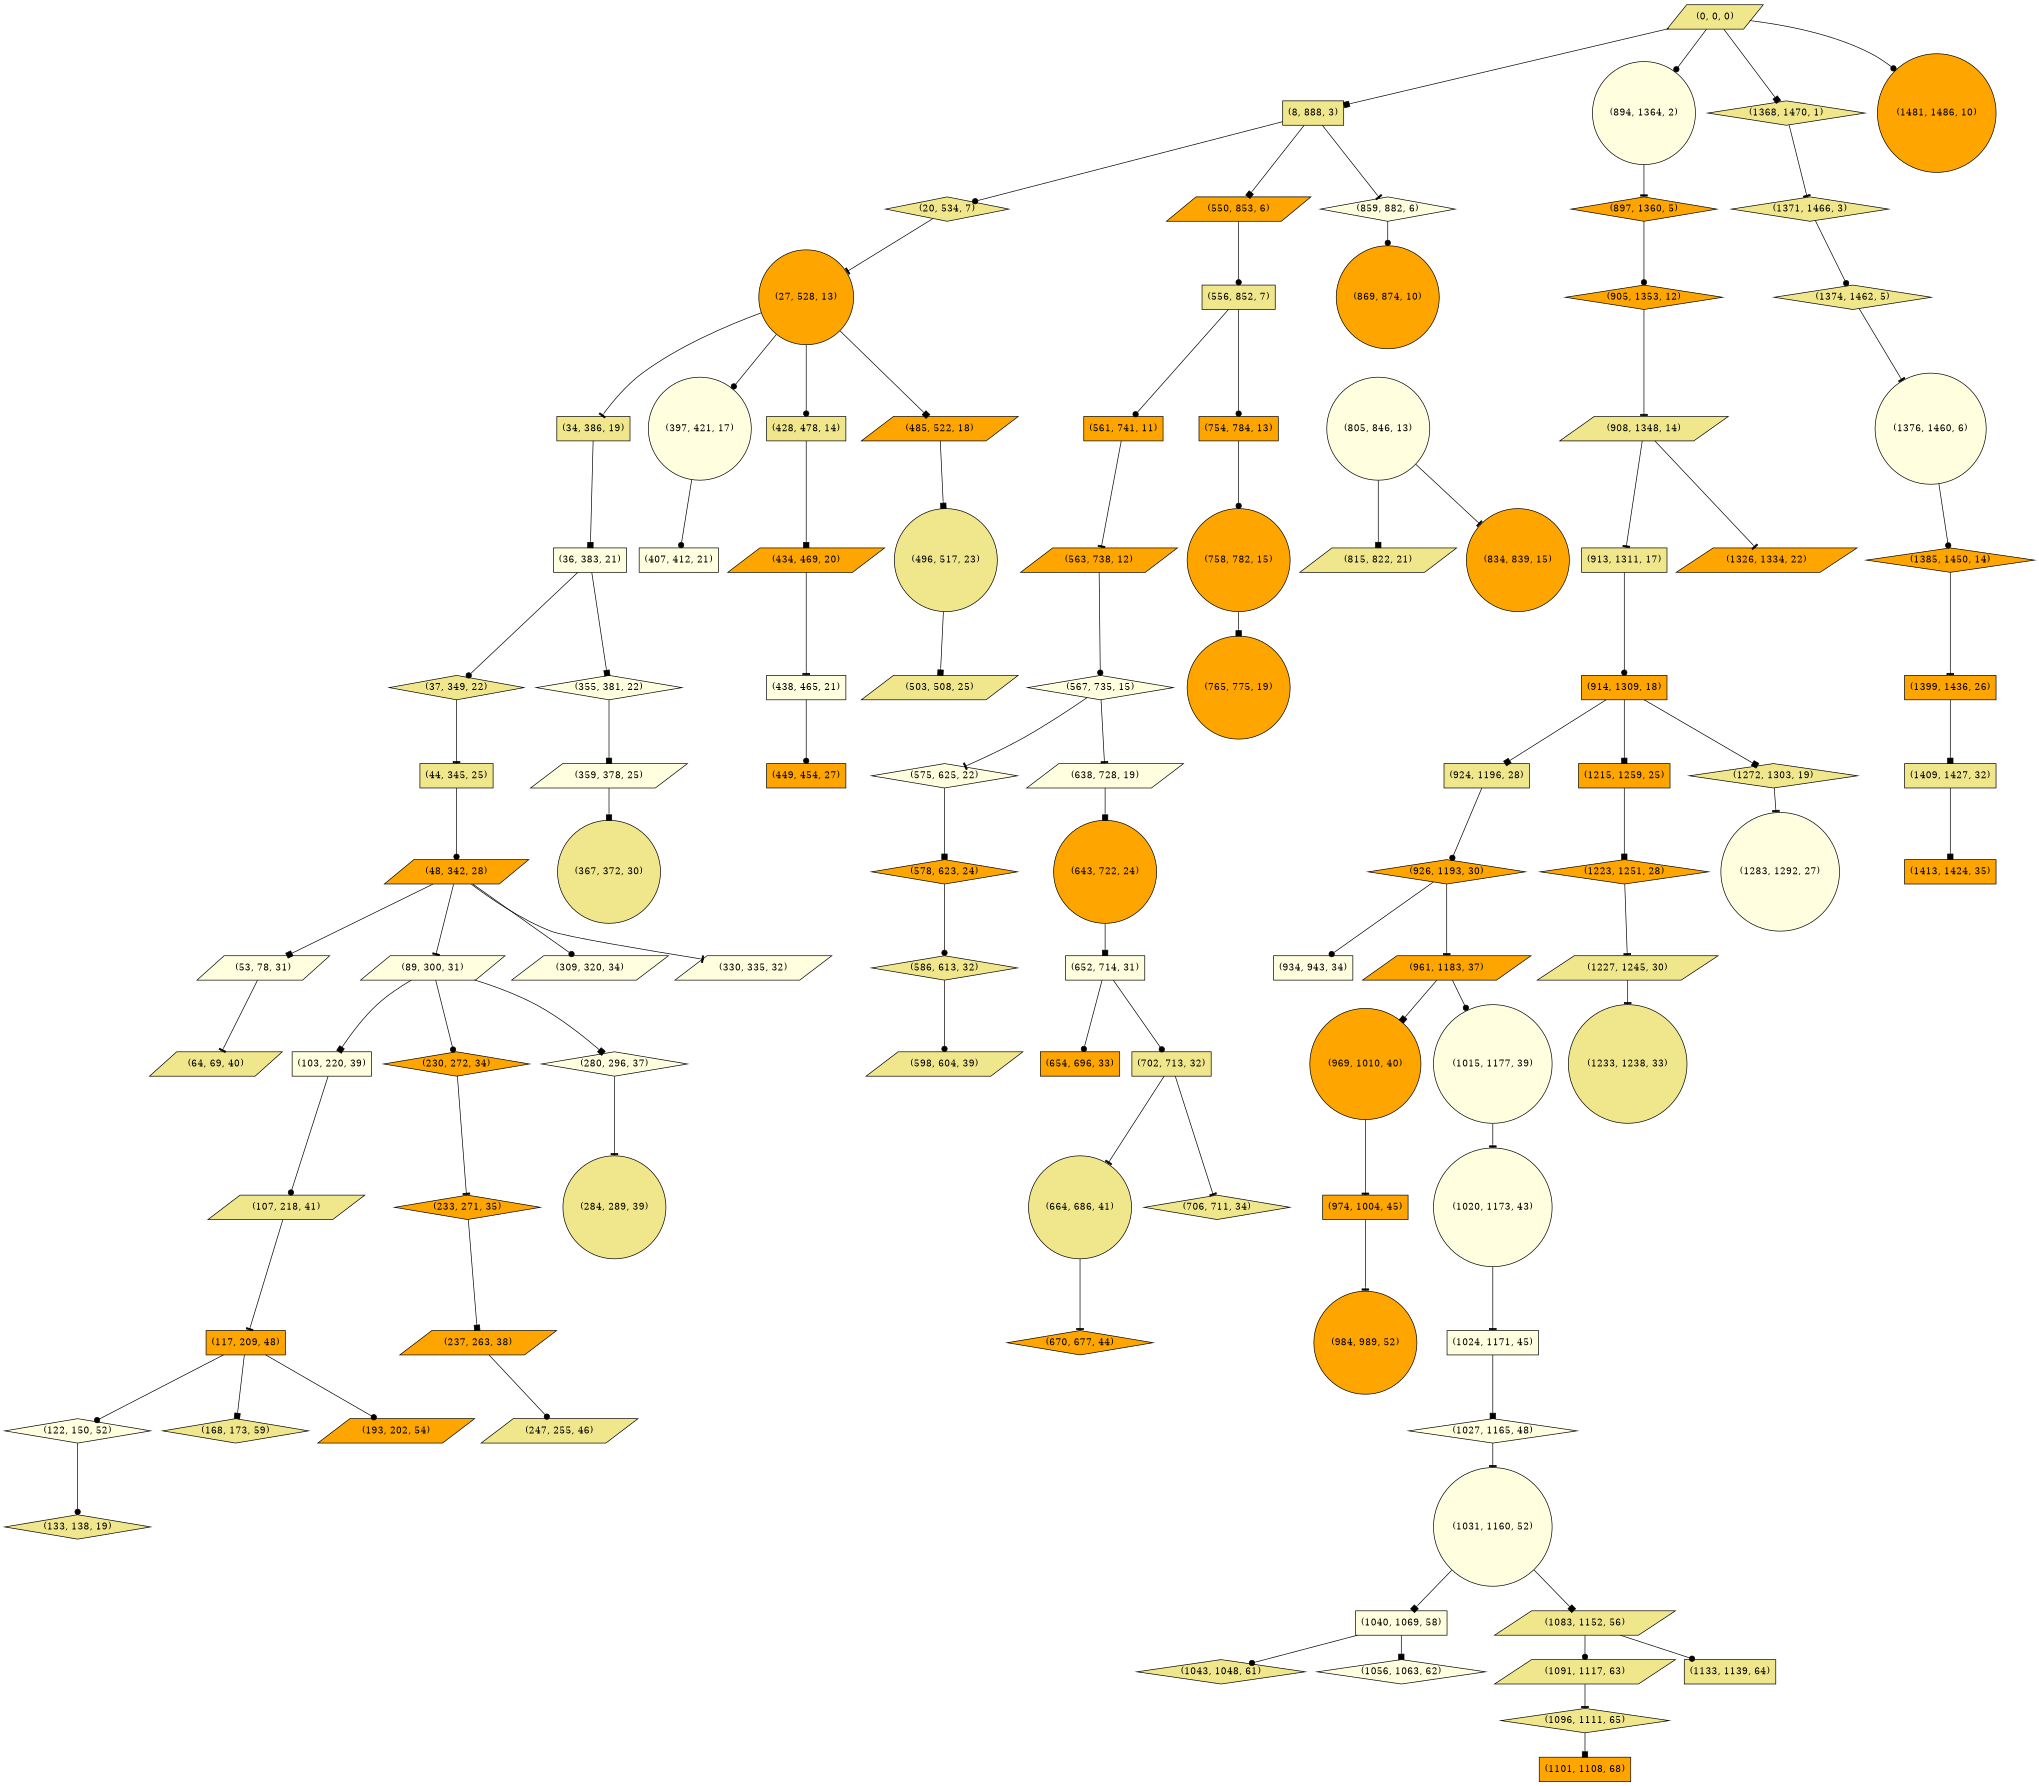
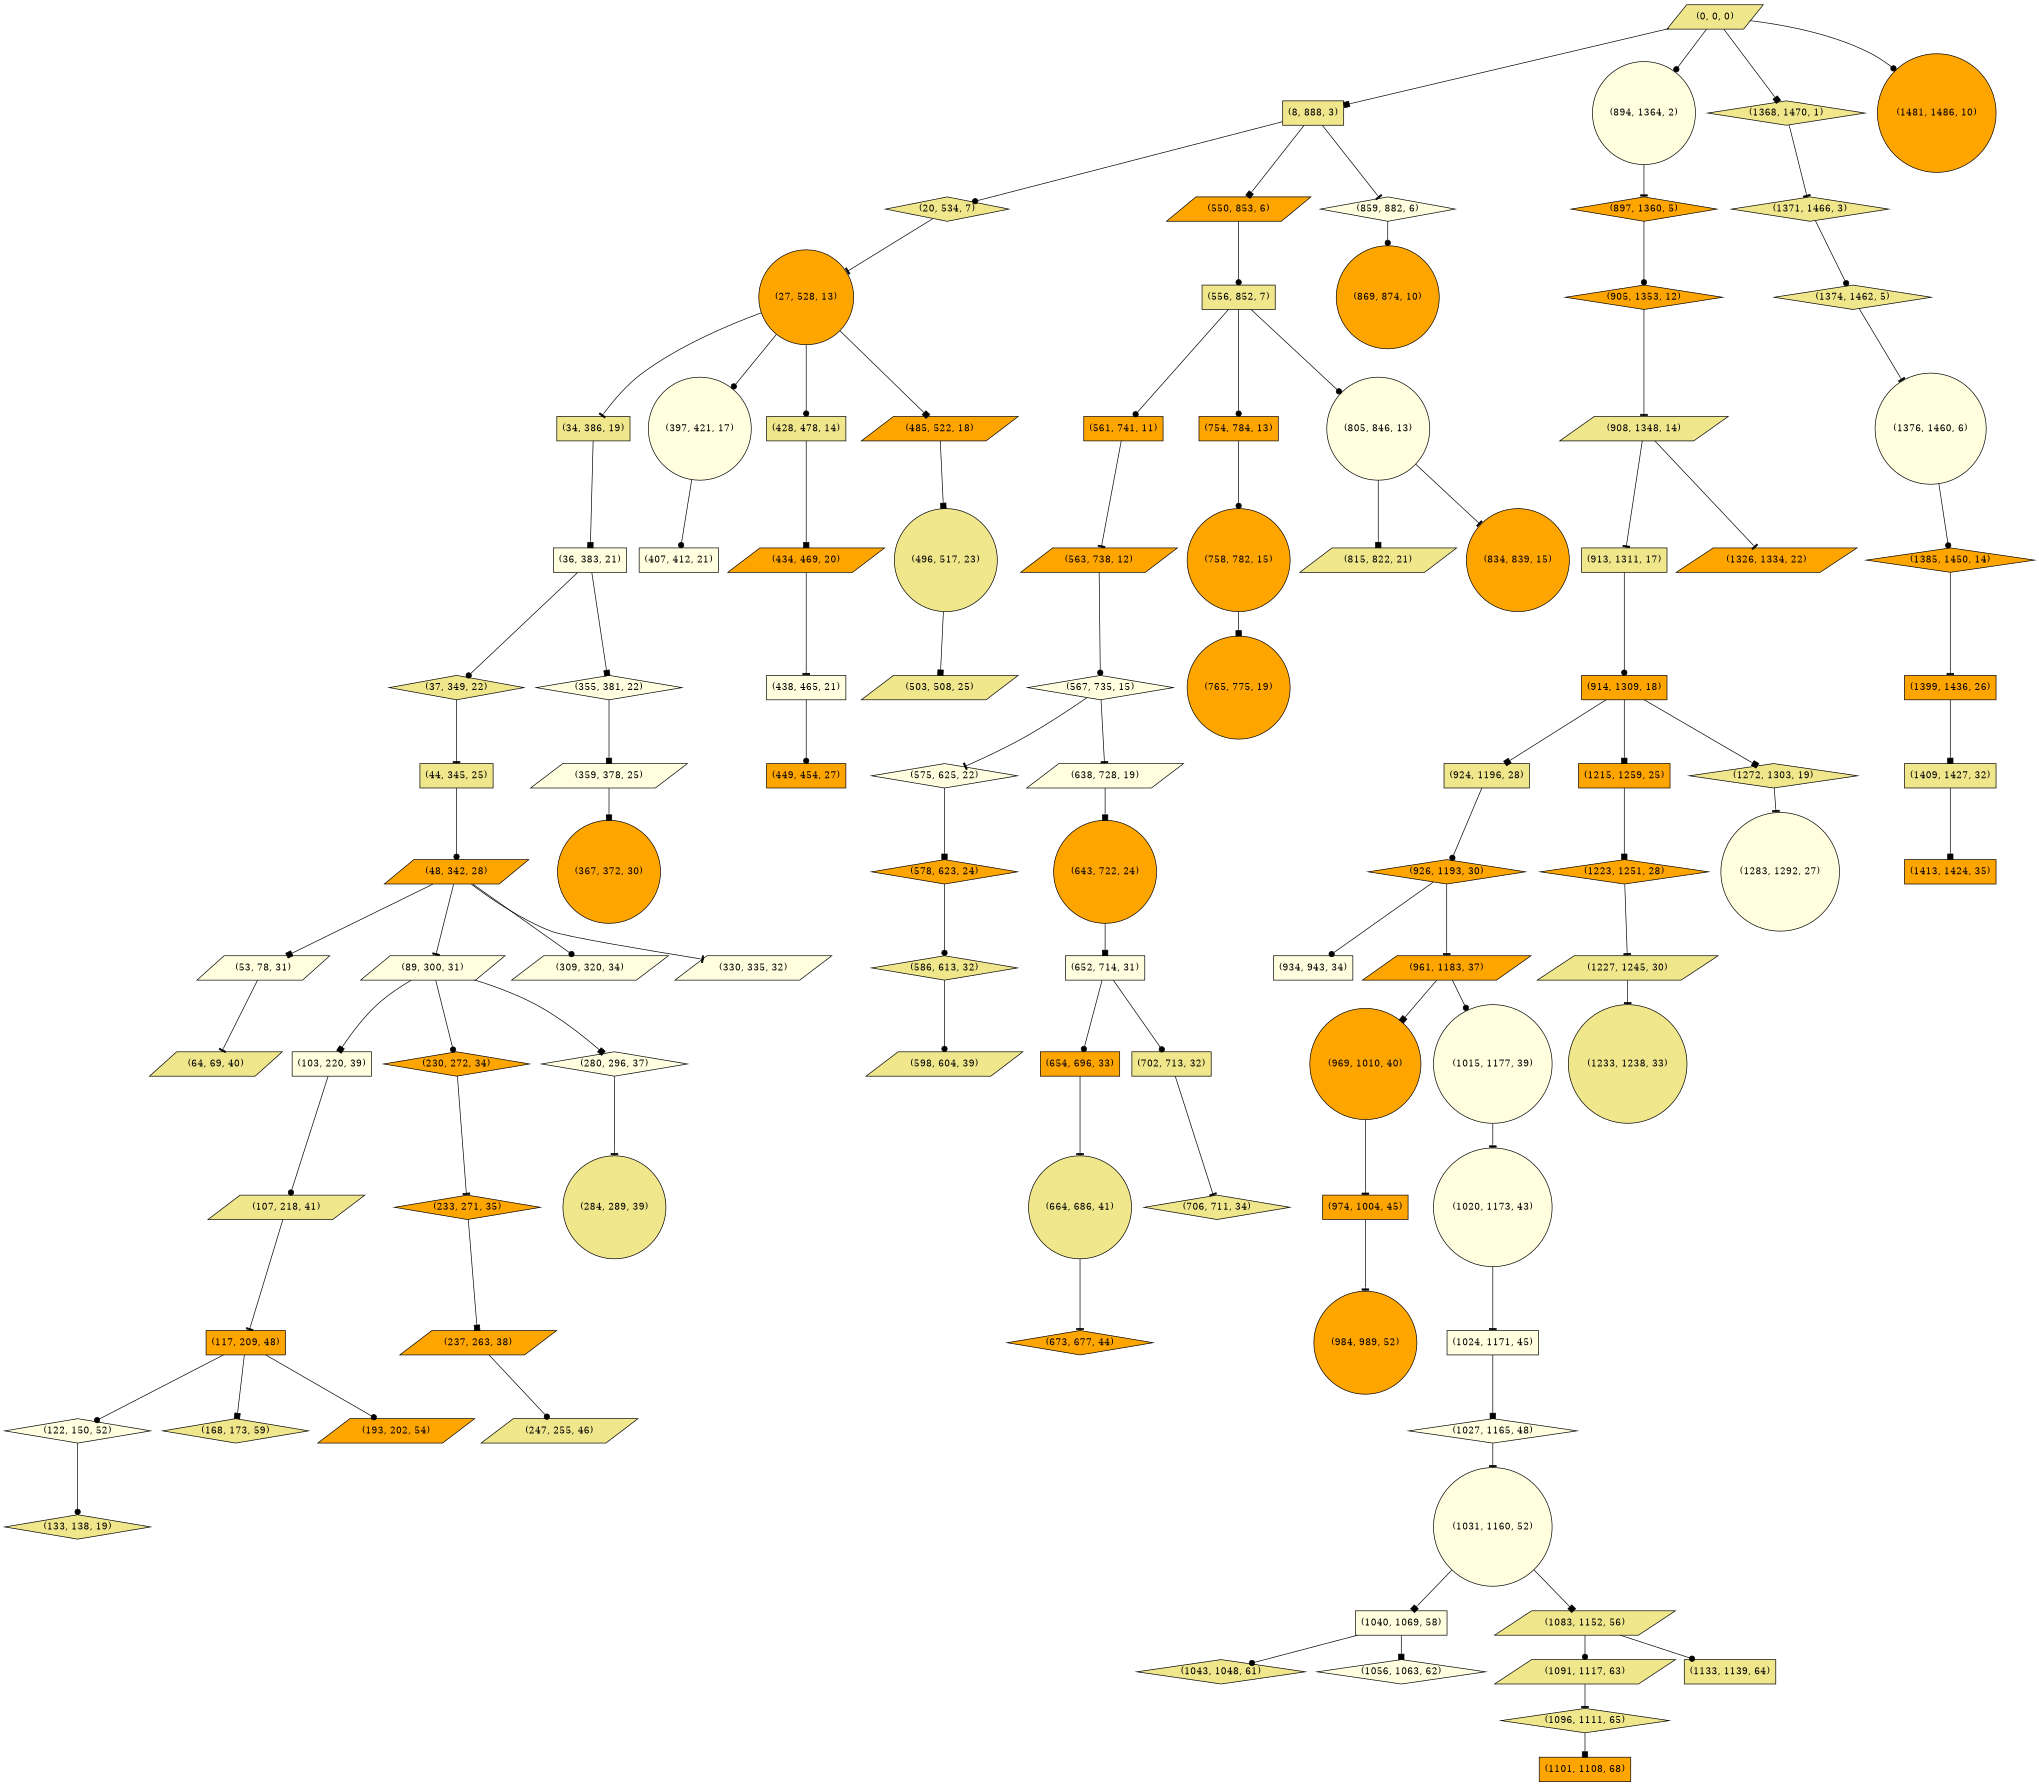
none -> (1294, 349)
(609, 872) -> (609, 872)
(1137, 1118) -> (1080, 1114)
(1080, 1343) -> (1080, 1343)
